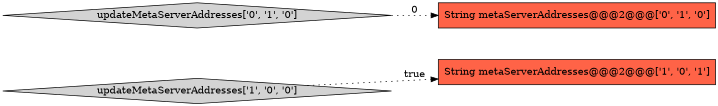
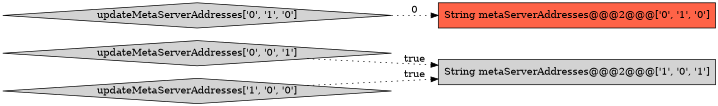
none -> (197, 53)
(577, 72) -> (577, 72)
